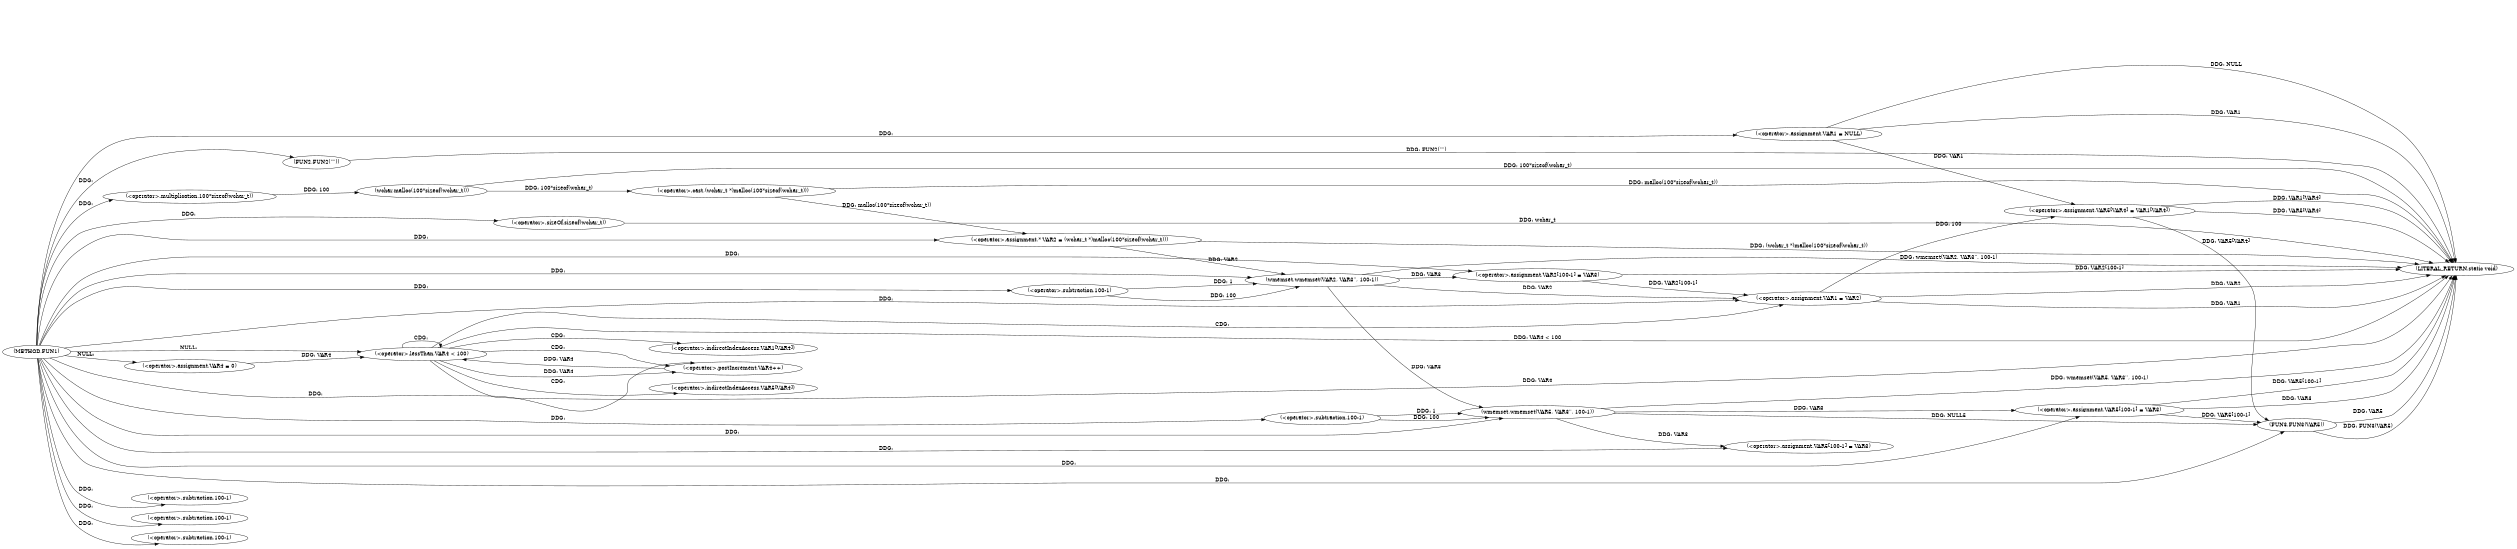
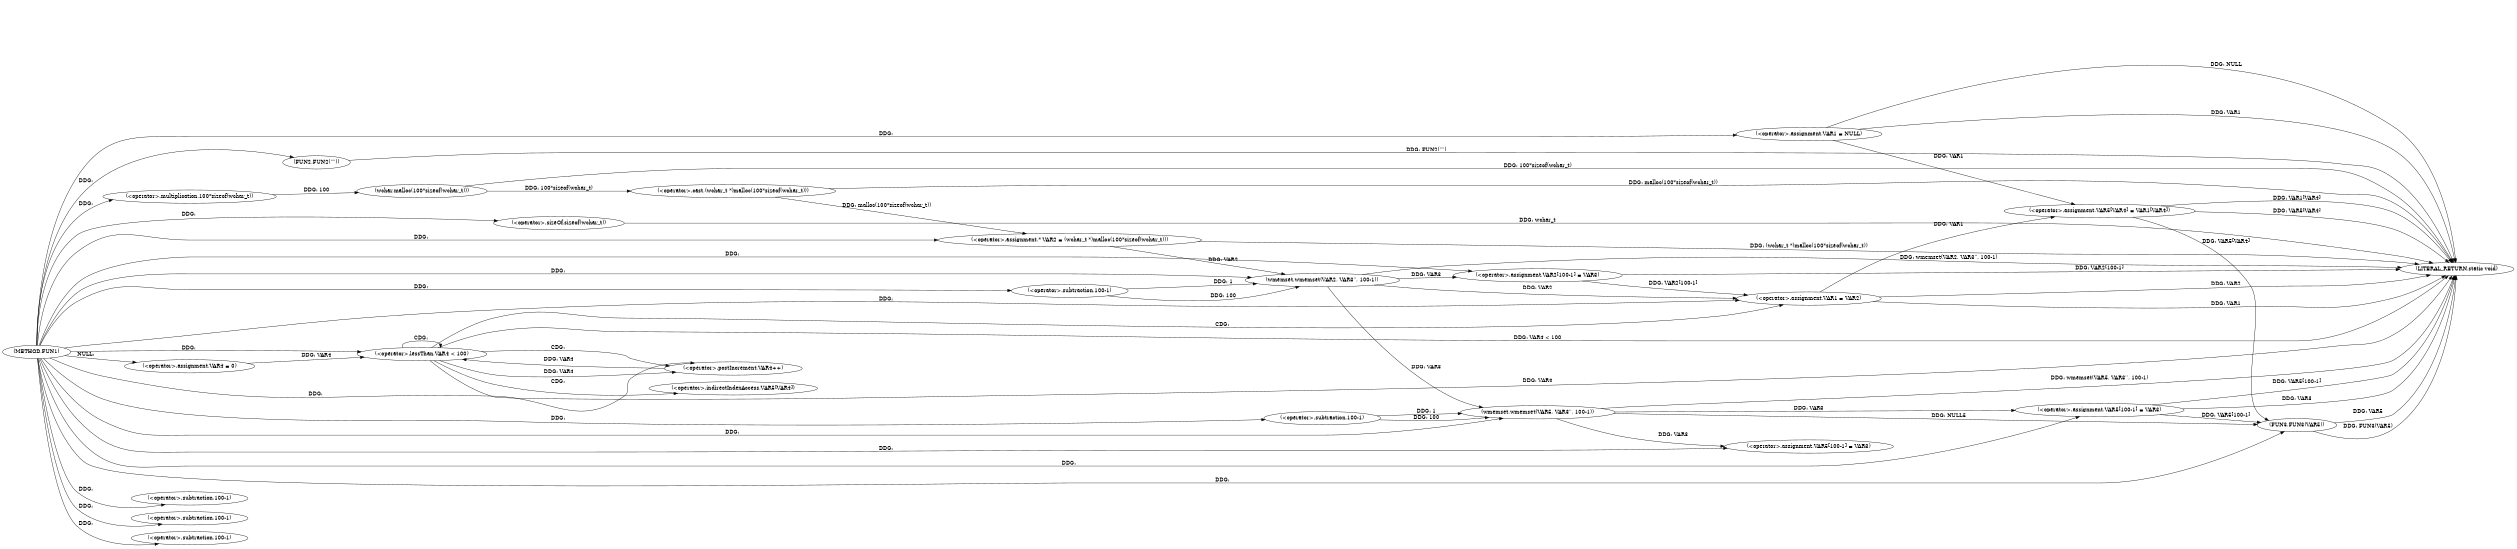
(1949, 224) -> (1949, 224)
(190, 348) -> (190, 348)
(733, 349) -> none
